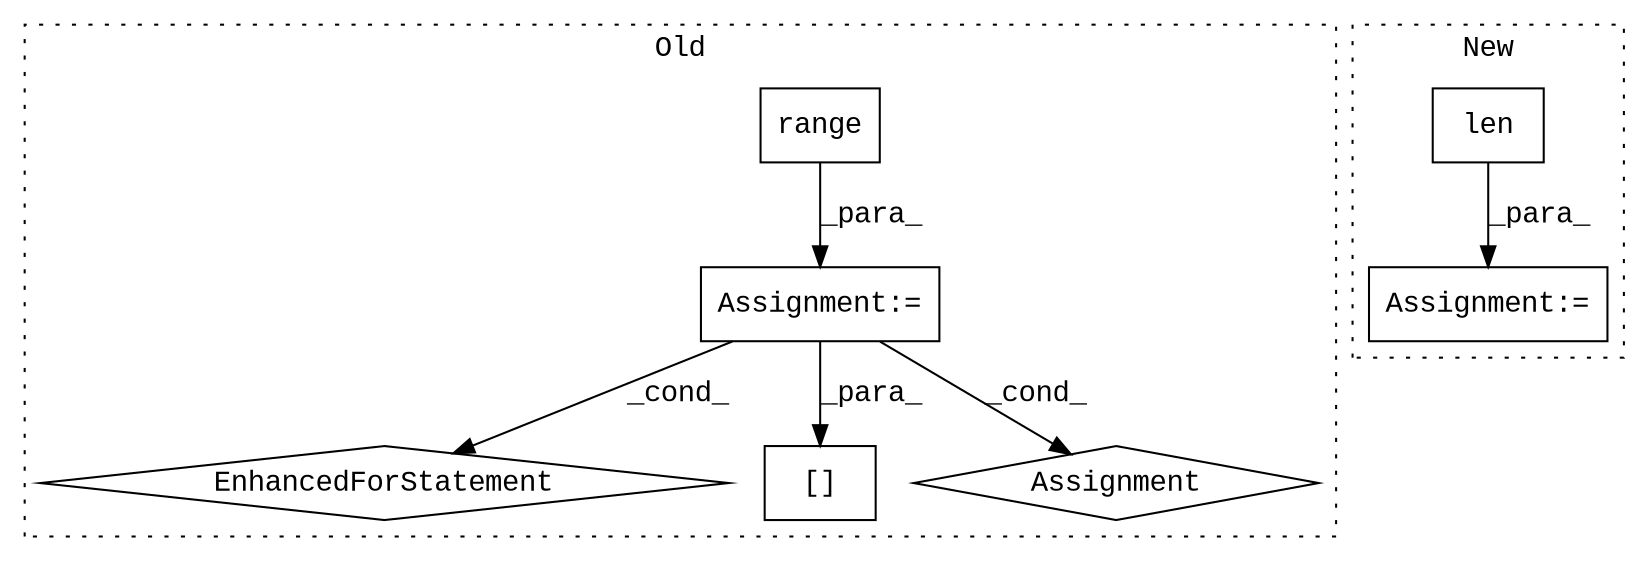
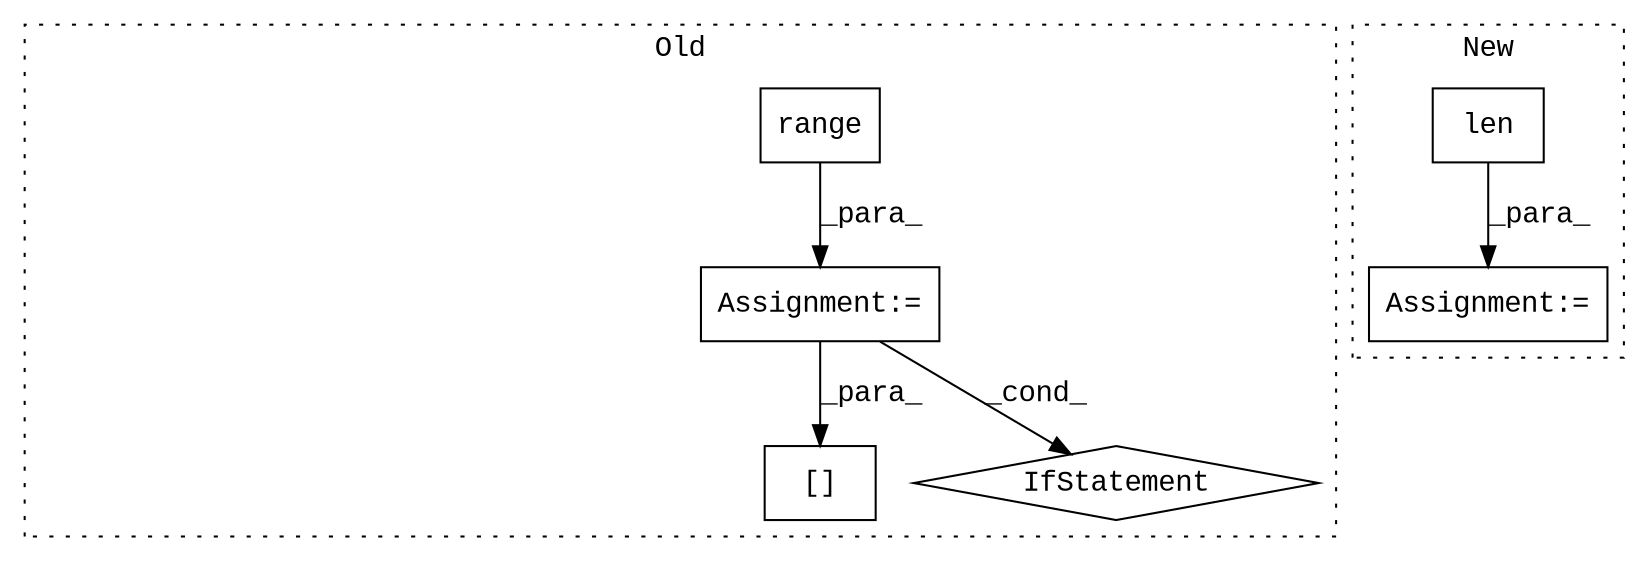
(384, 483) -> none
(1116, 483) -> (1116, 483)
